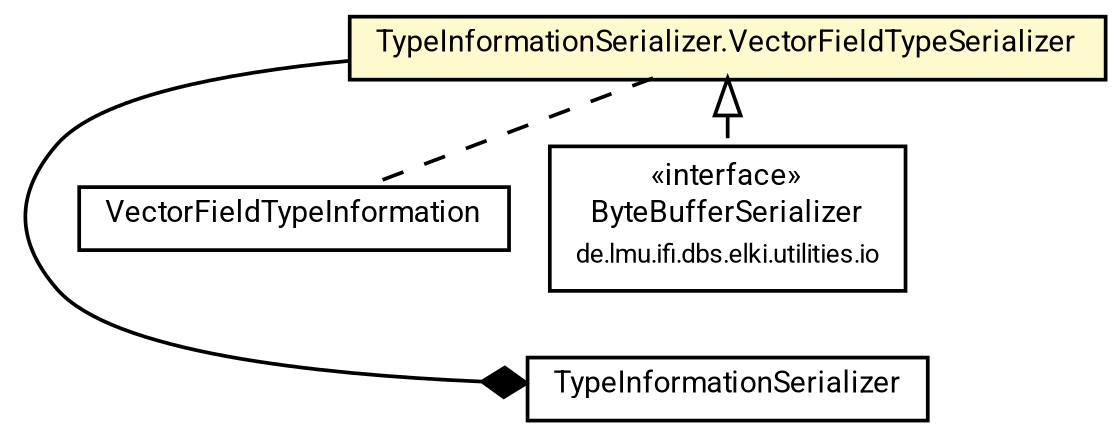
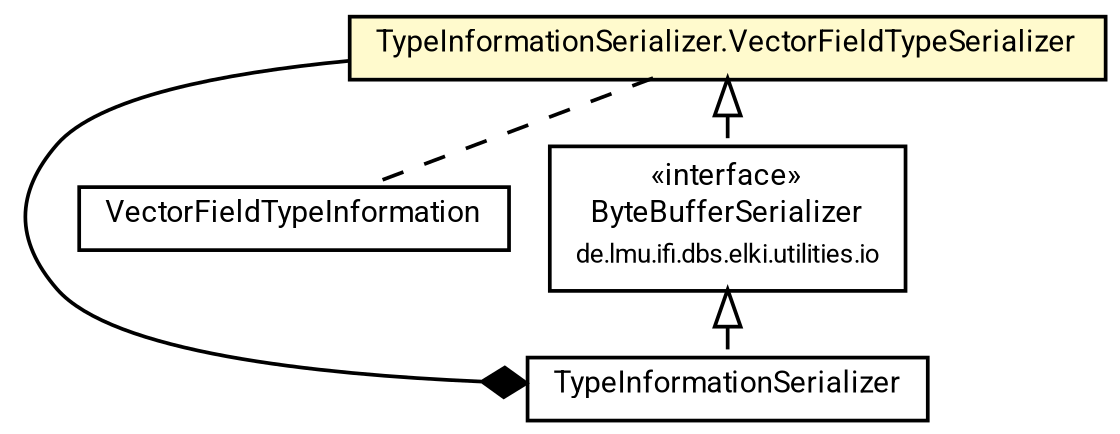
none -> (728, 341)
